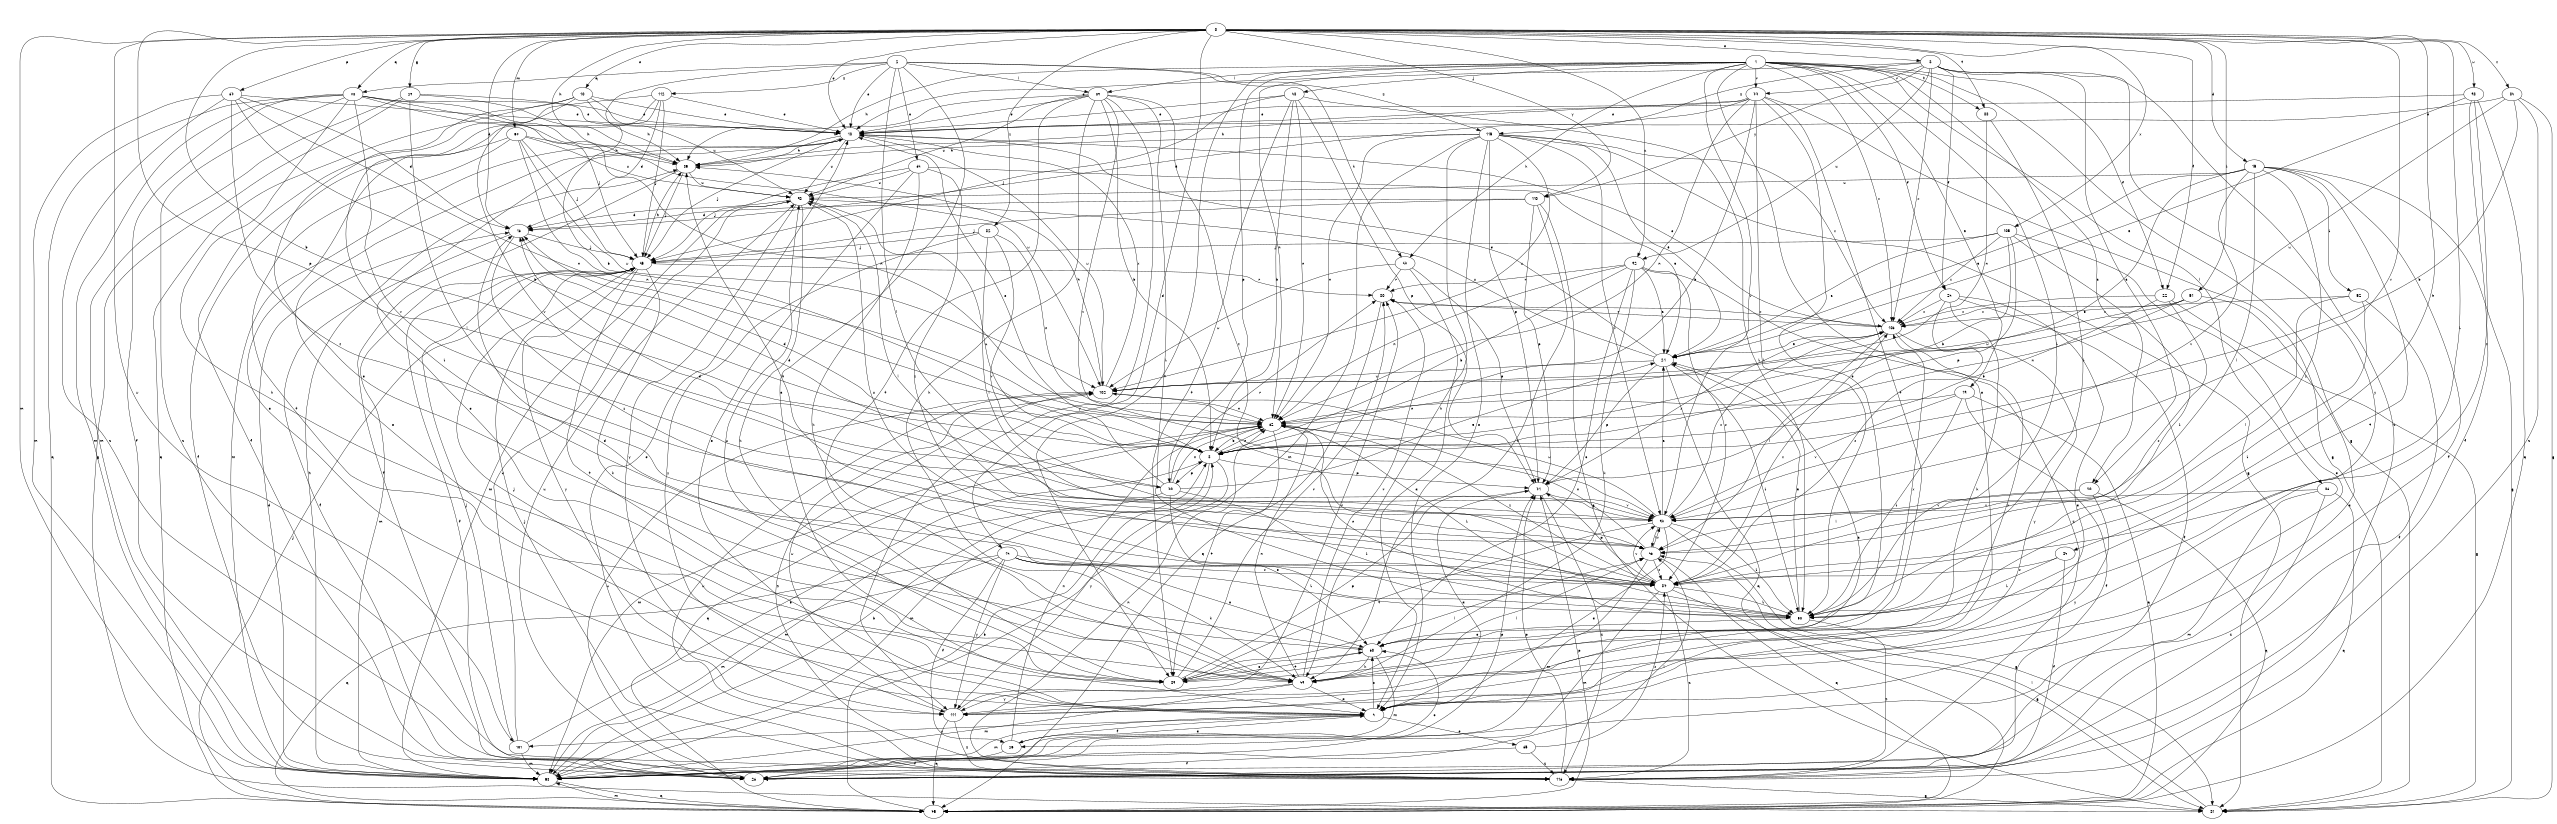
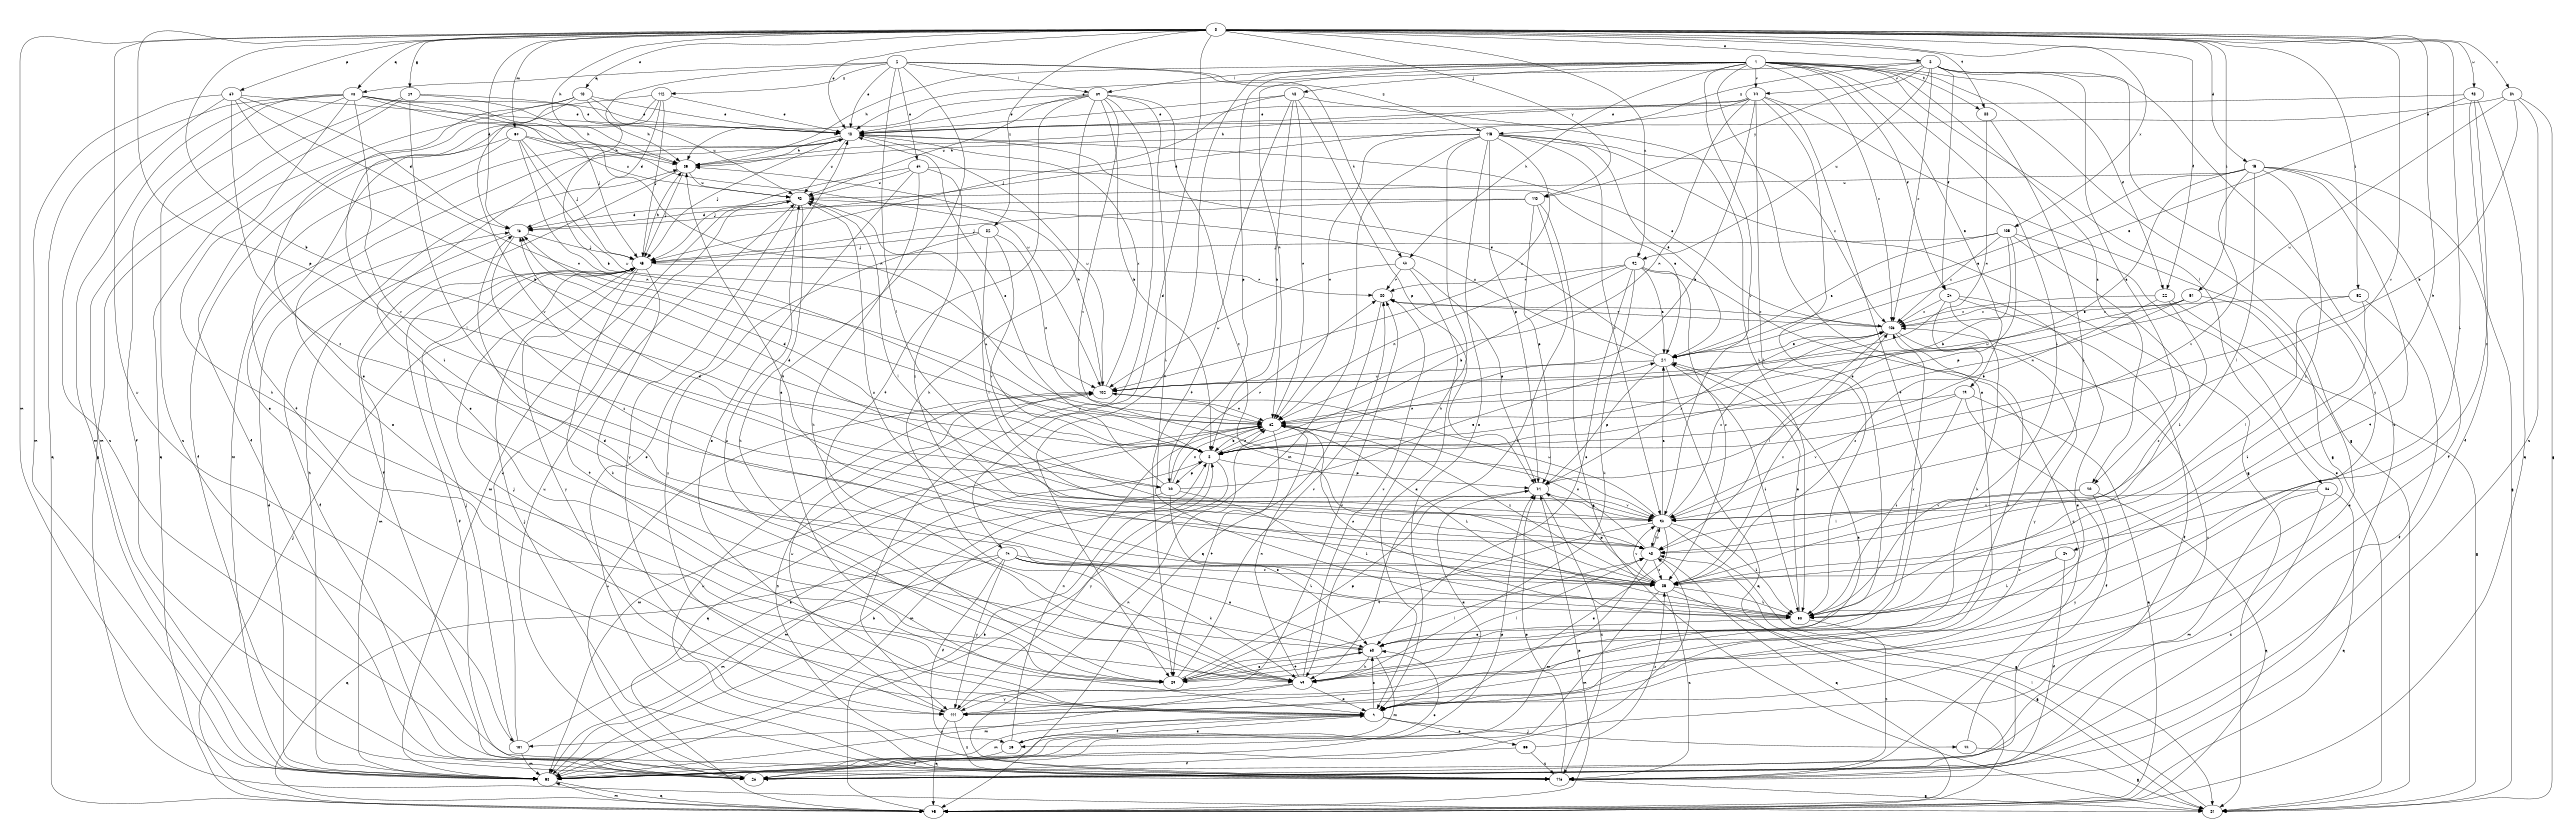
(2329, 212) -> (1886, 34)
(1651, 554) -> (1651, 554)
(1664, 586) -> (1664, 586)
(1526, 747) -> (1526, 747)
none -> (1966, 747)
